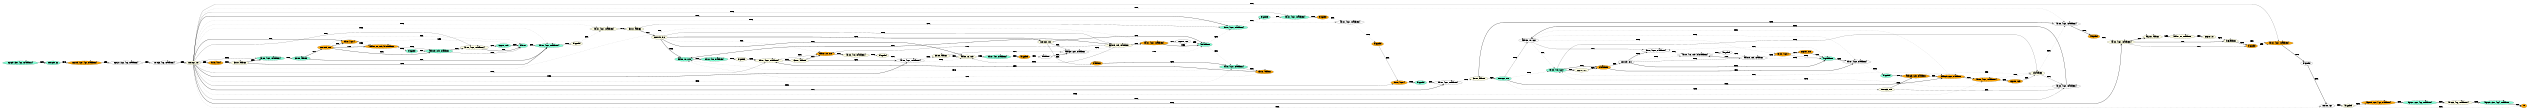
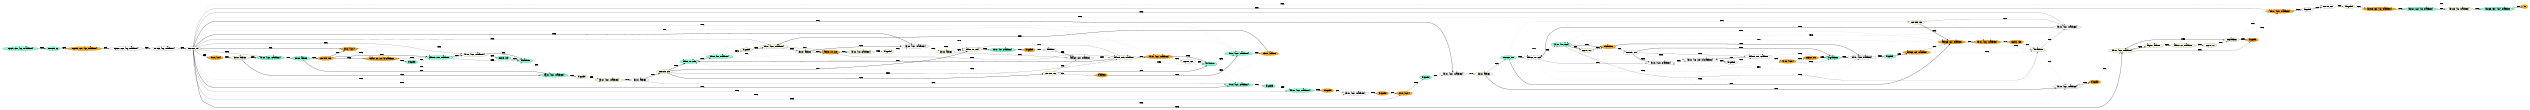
(523, 46) -> (525, 61)
(1898, 84) -> (1934, 32)
